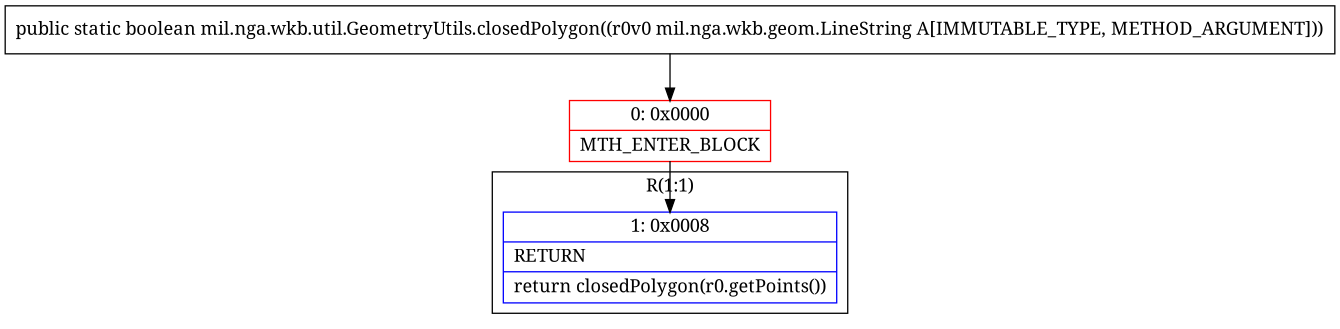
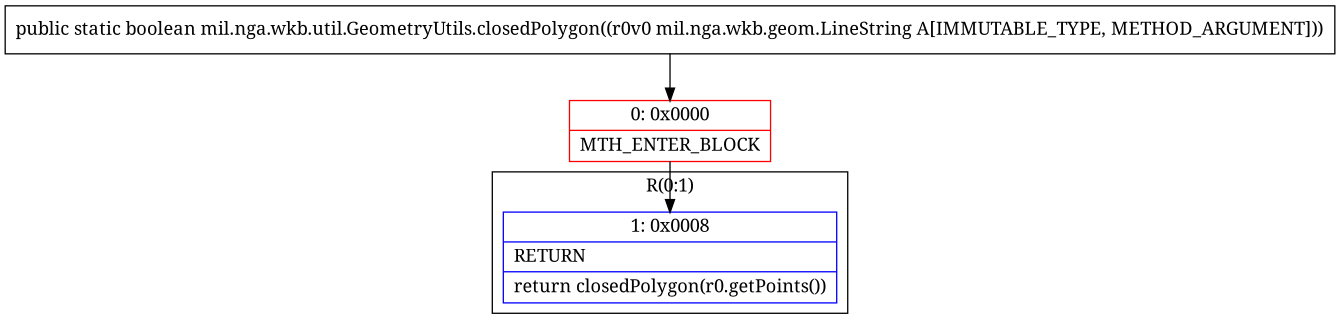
(670, 187) -> (670, 187)
